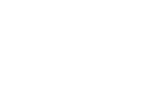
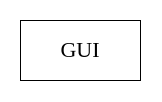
none -> (81, 51)
